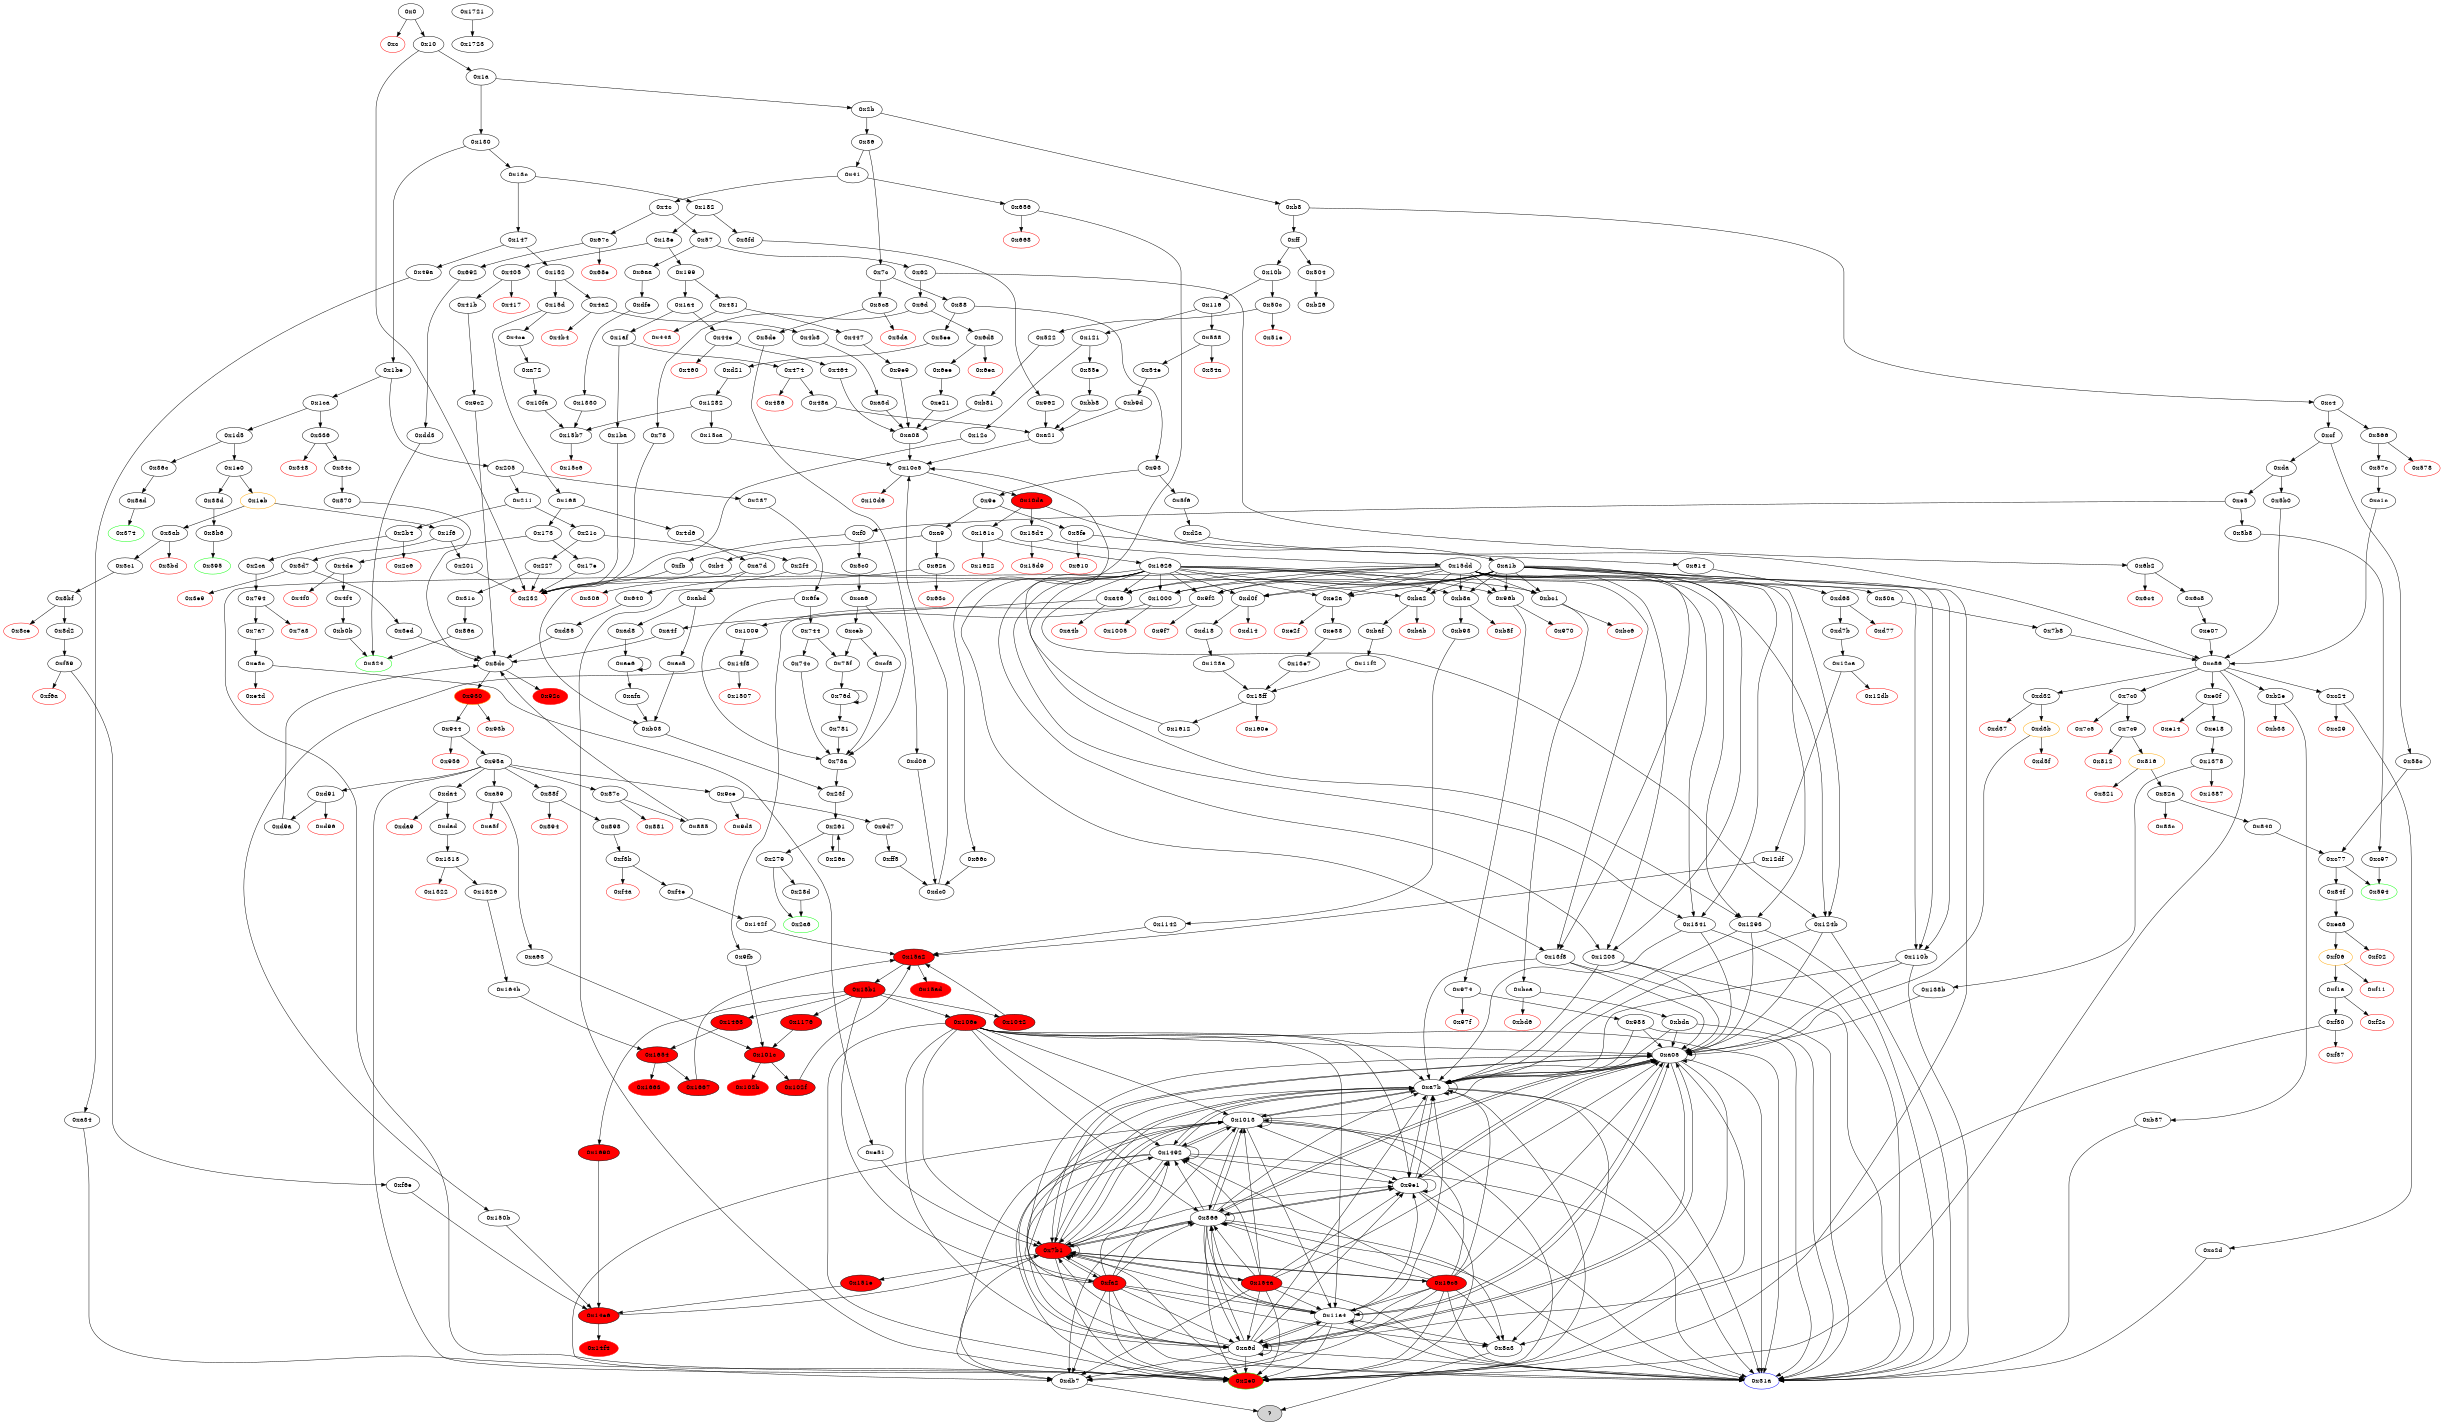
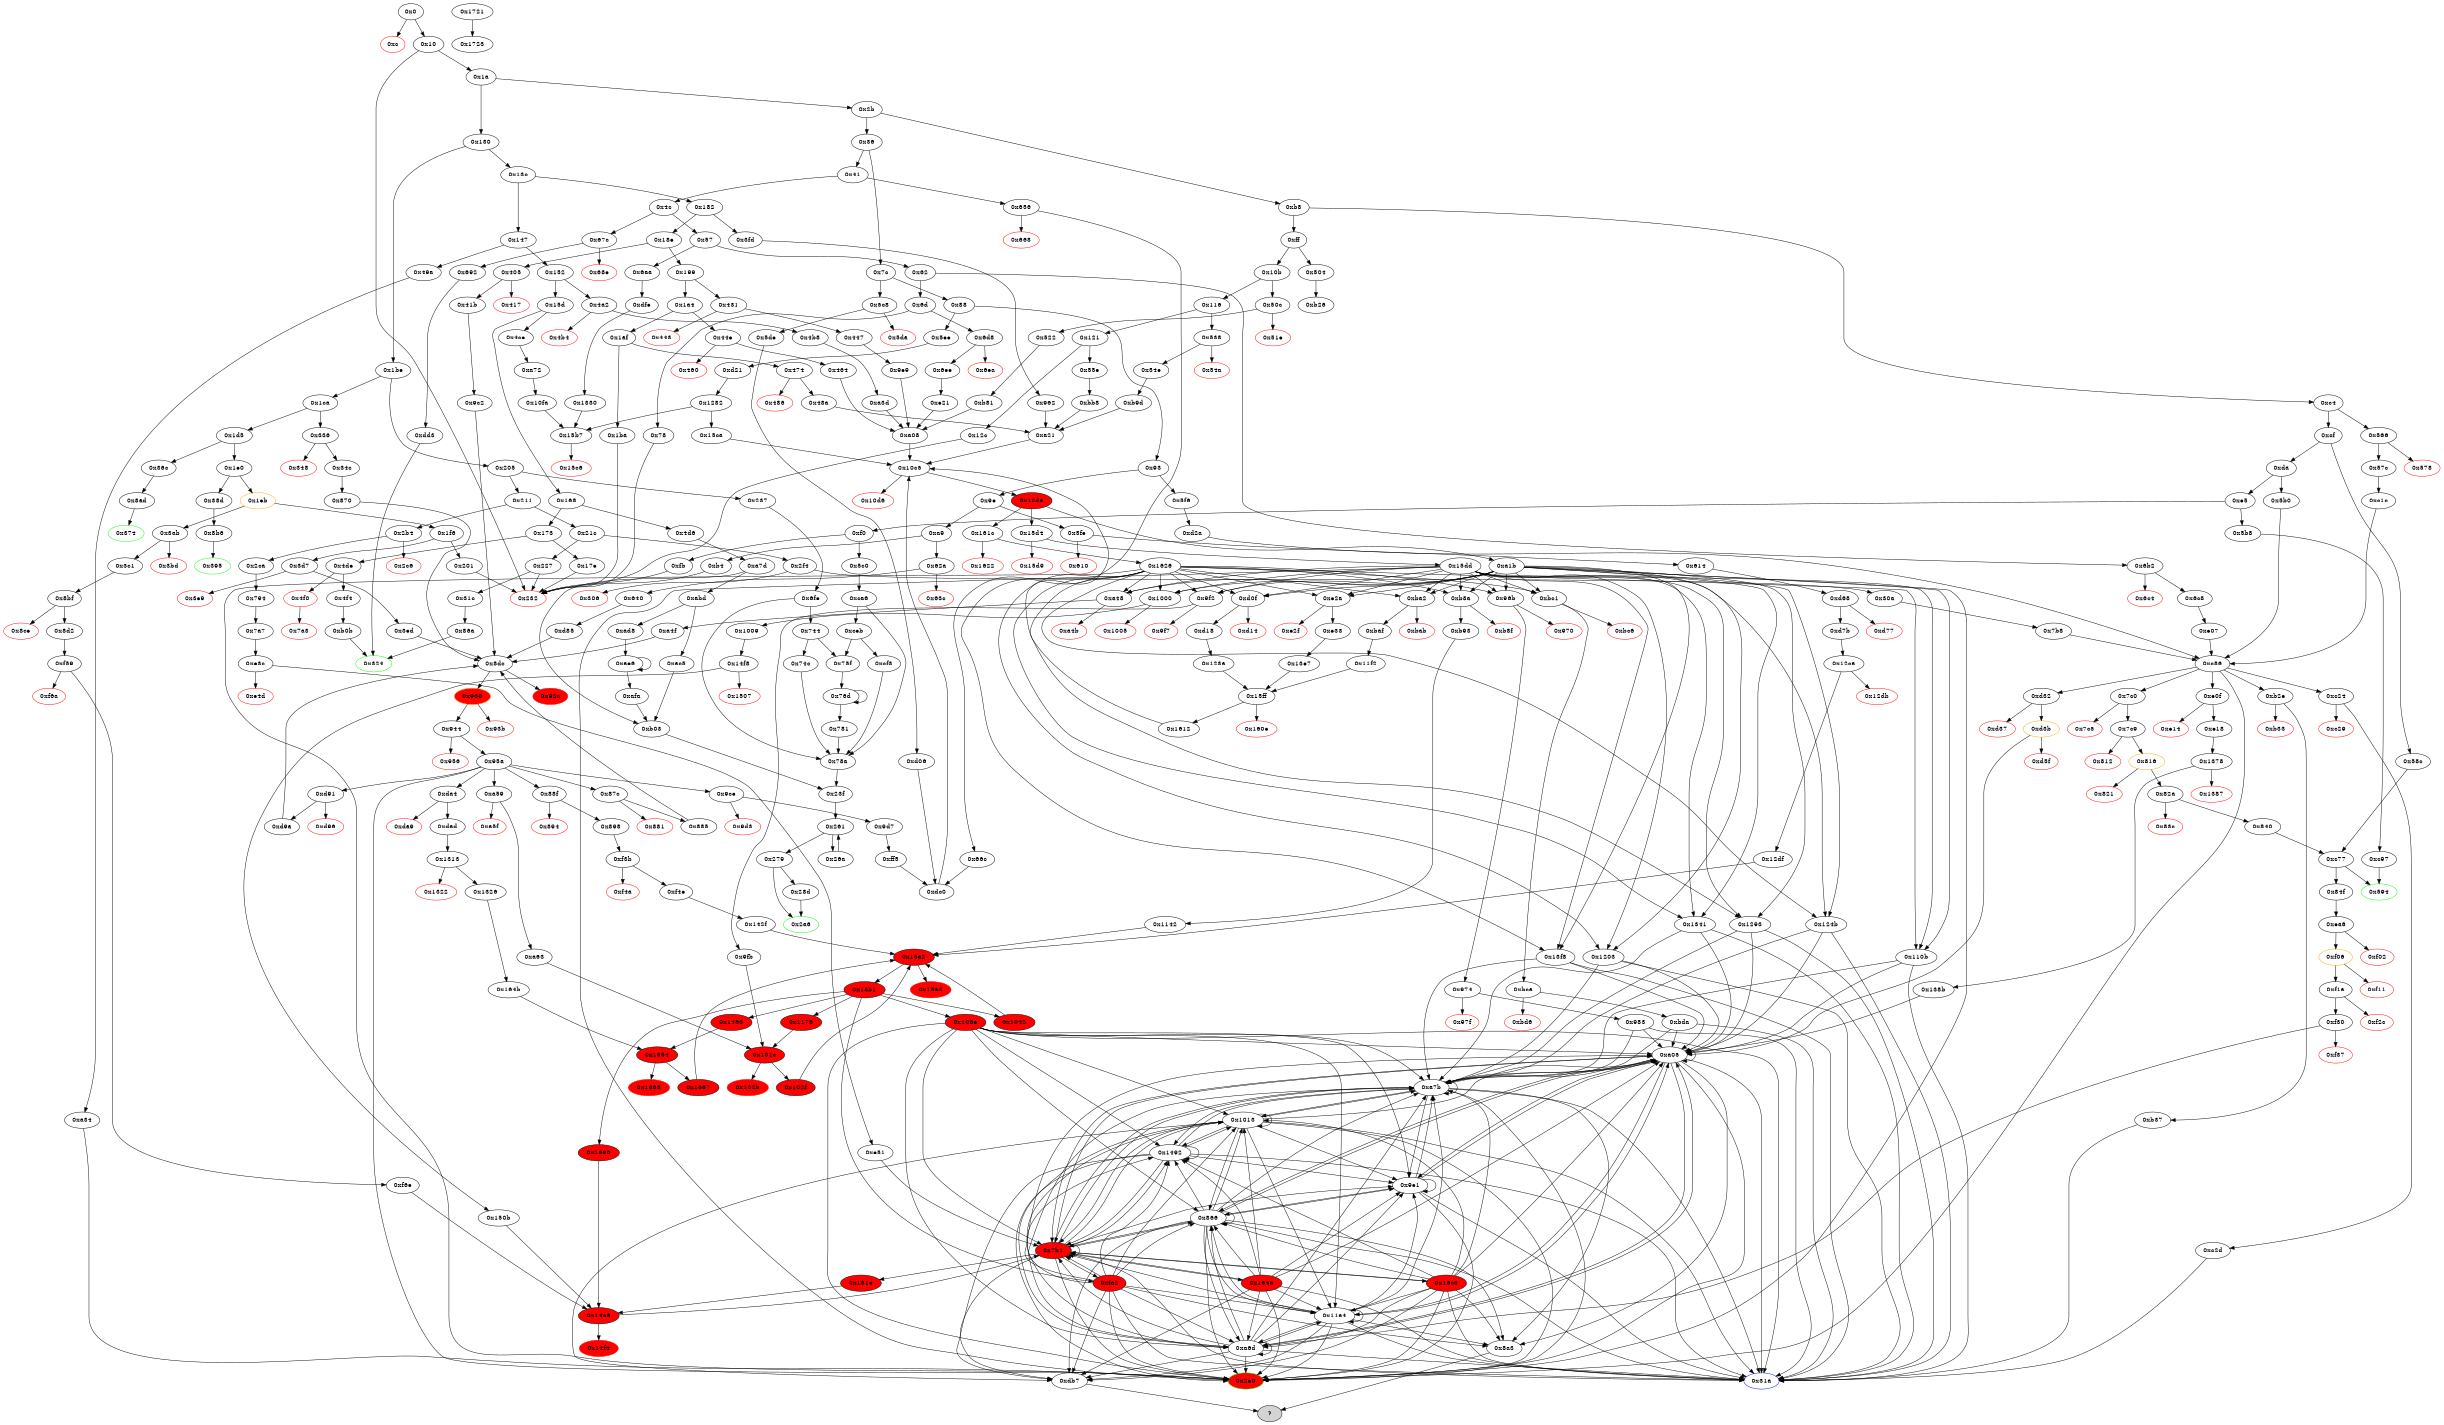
(1114, 599) -> (1114, 599)
(276, 614) -> (300, 613)
